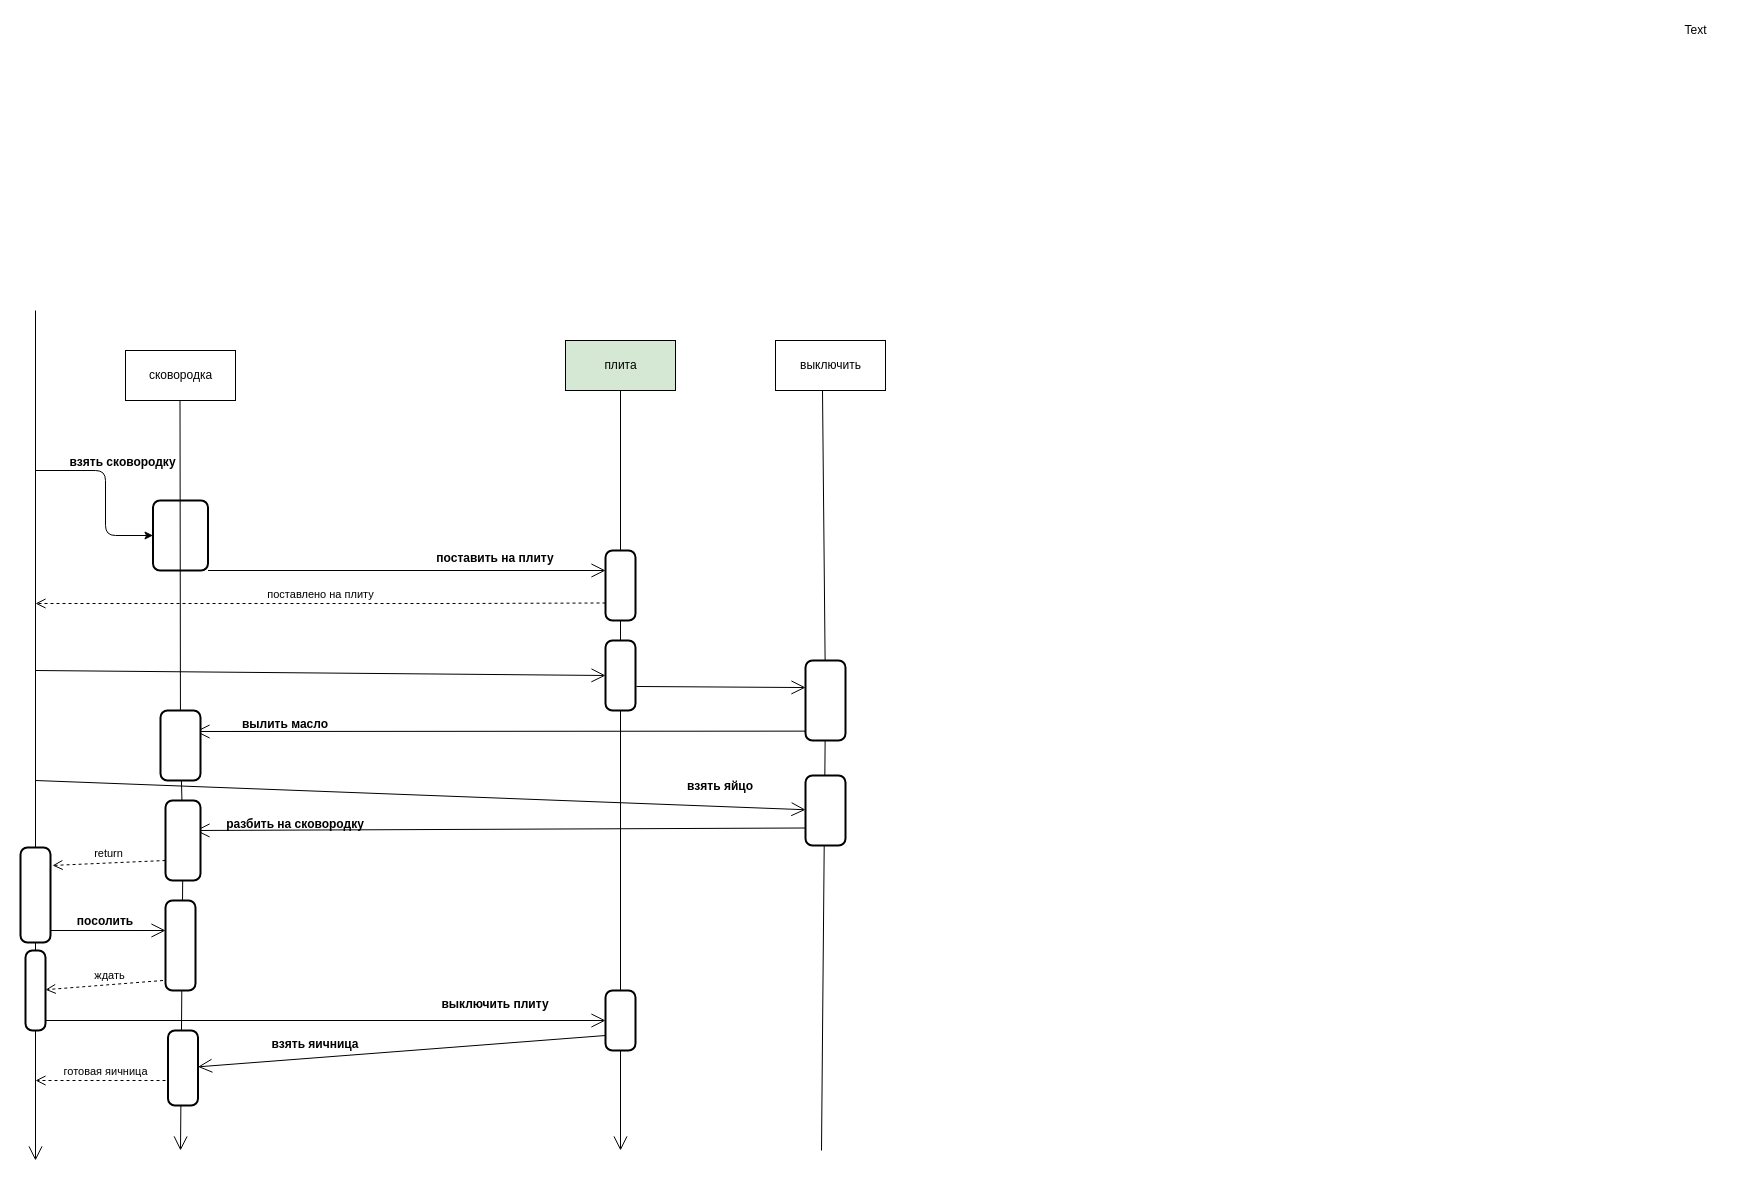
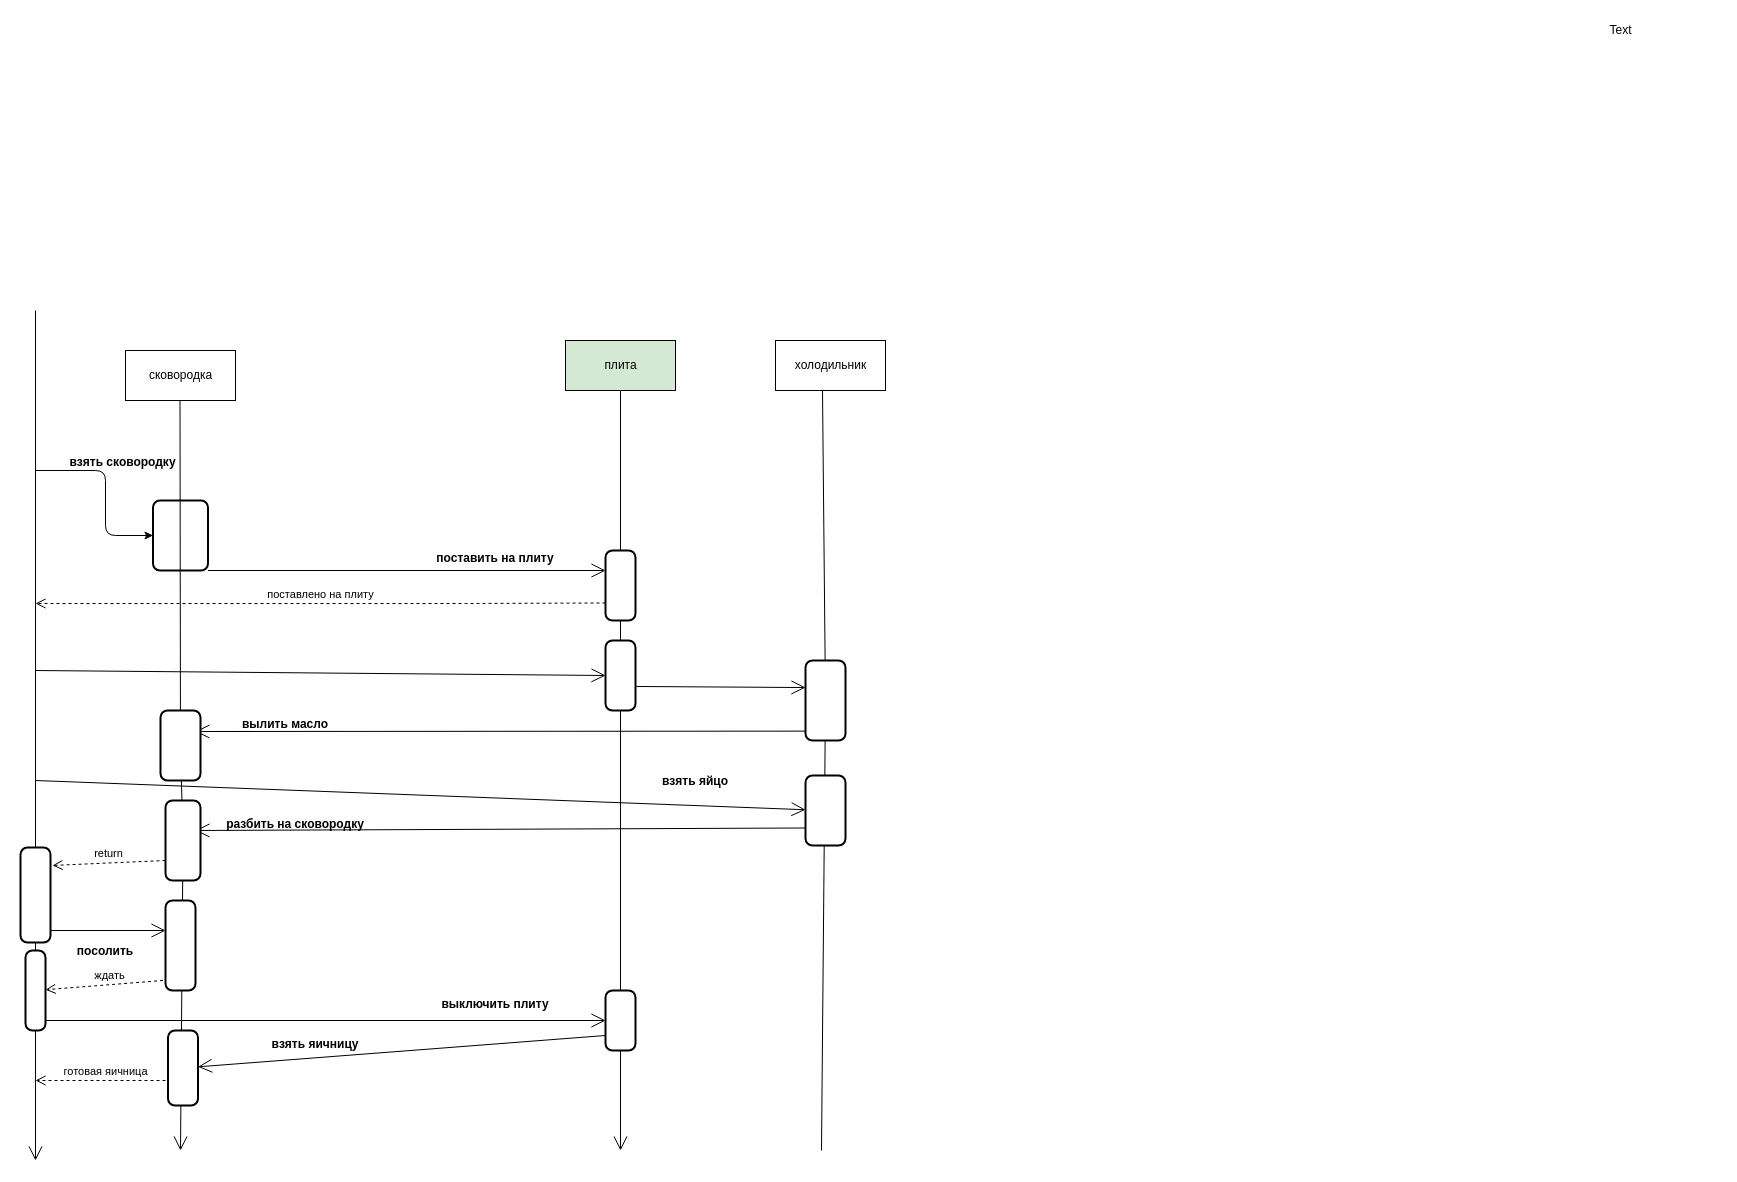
(1696, 31) -> (1621, 31)
(831, 366) -> (831, 366)
(721, 786) -> (696, 781)
(106, 921) -> (106, 951)
(315, 1044) -> (315, 1044)
